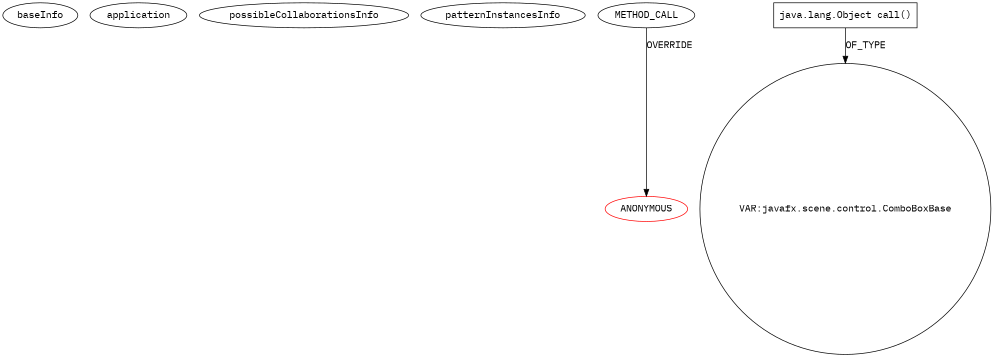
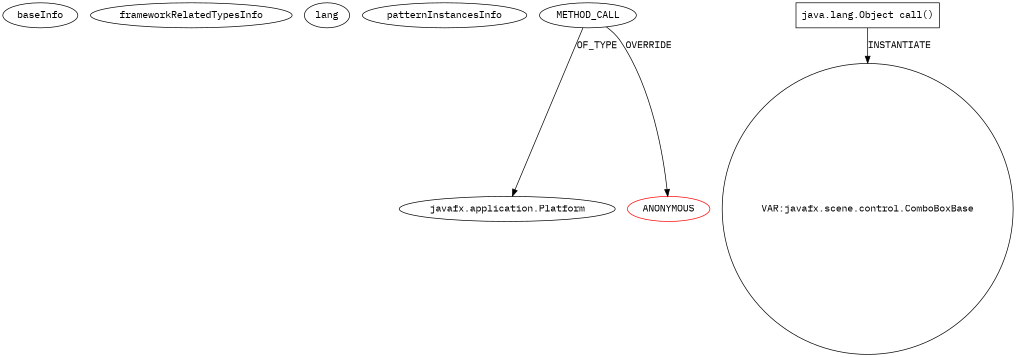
(138, 15) -> (191, 15)
(304, 15) -> (327, 15)
(866, 46) -> (899, 46)
none -> (507, 209)
